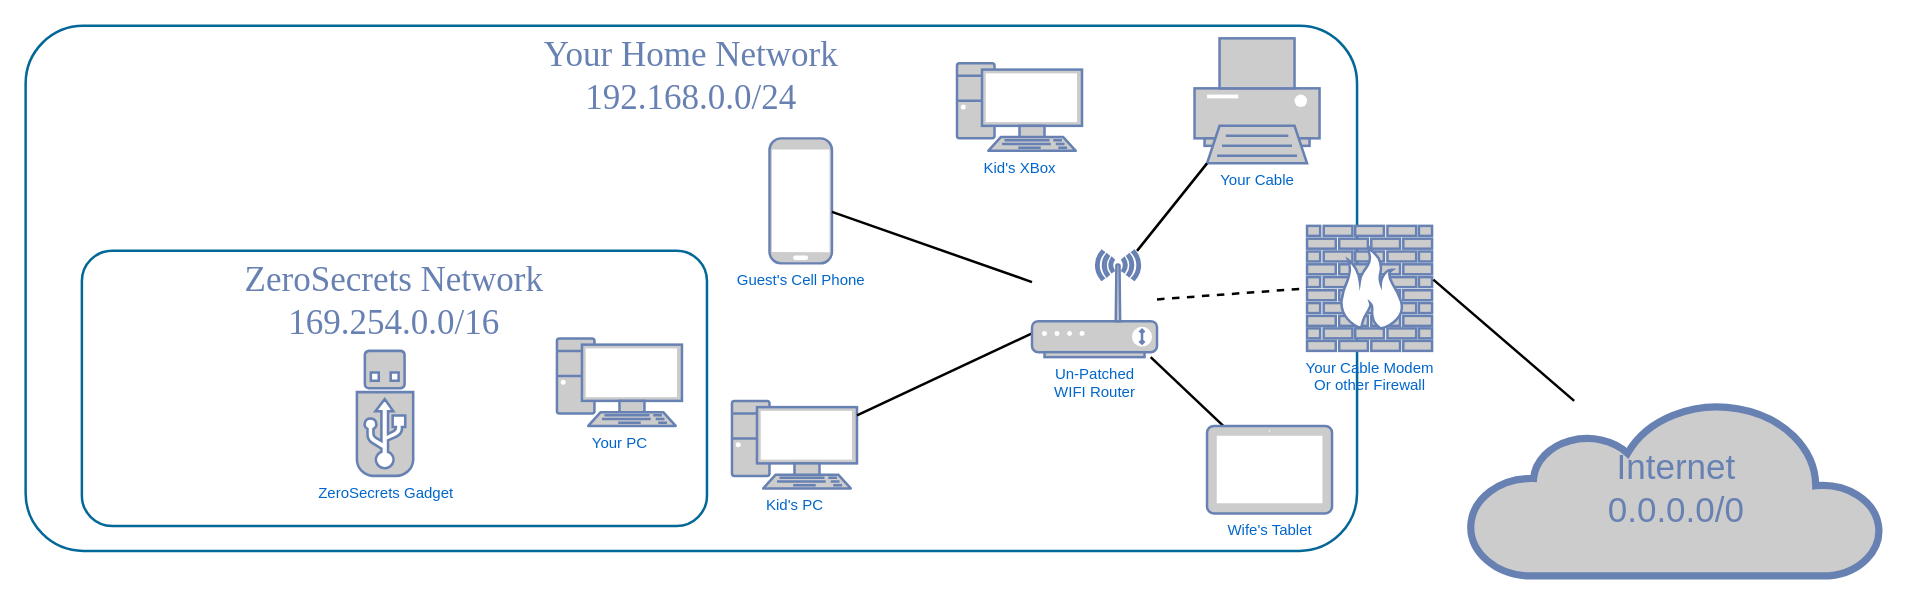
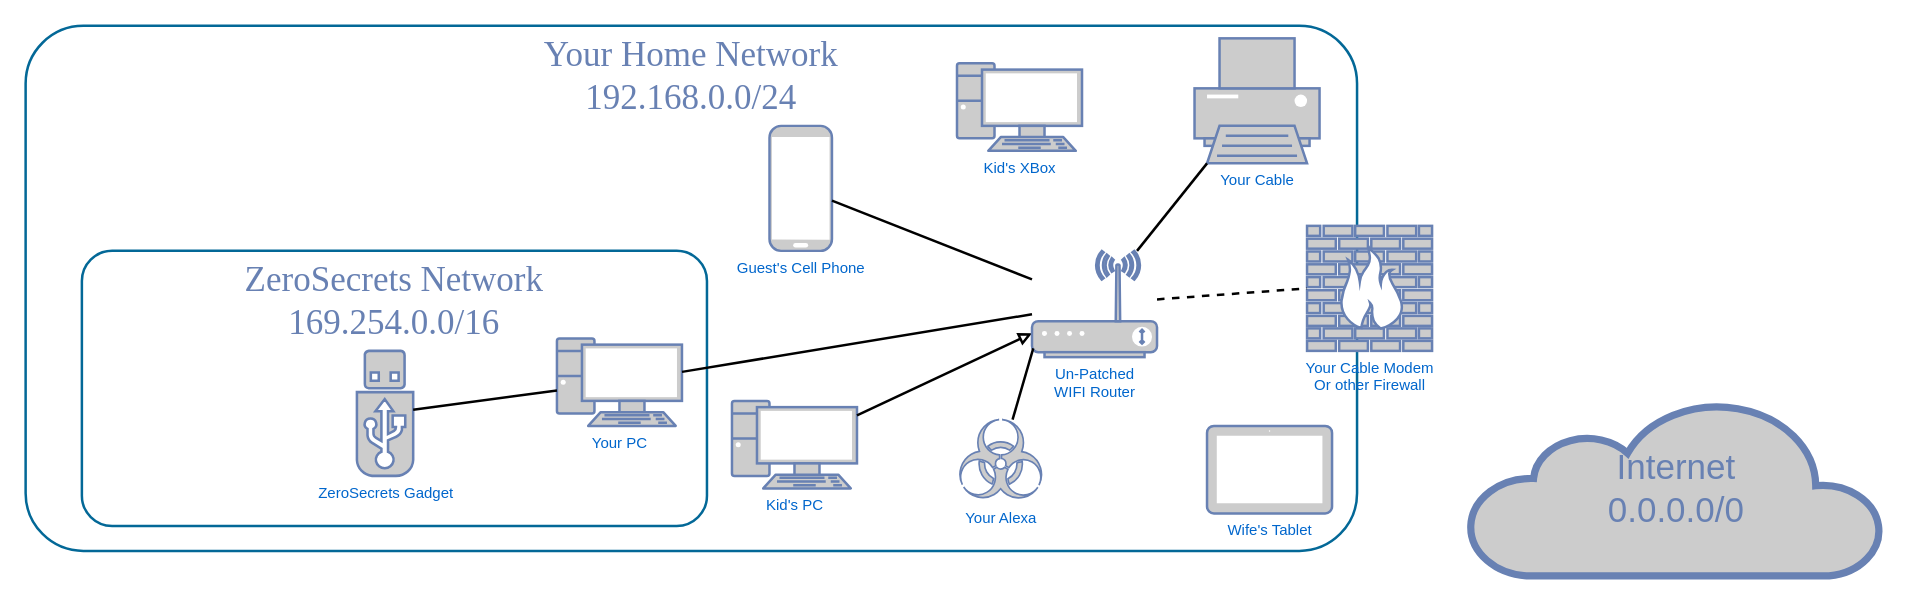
(801, 201) -> (801, 188)
(1024, 337) -> (1018, 339)
(1503, 340) -> none
none -> (857, 343)
none -> (1023, 384)
(1187, 391) -> none
none -> (485, 400)
none -> (1001, 460)
